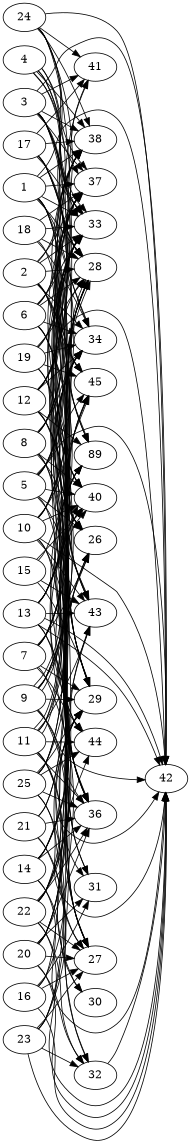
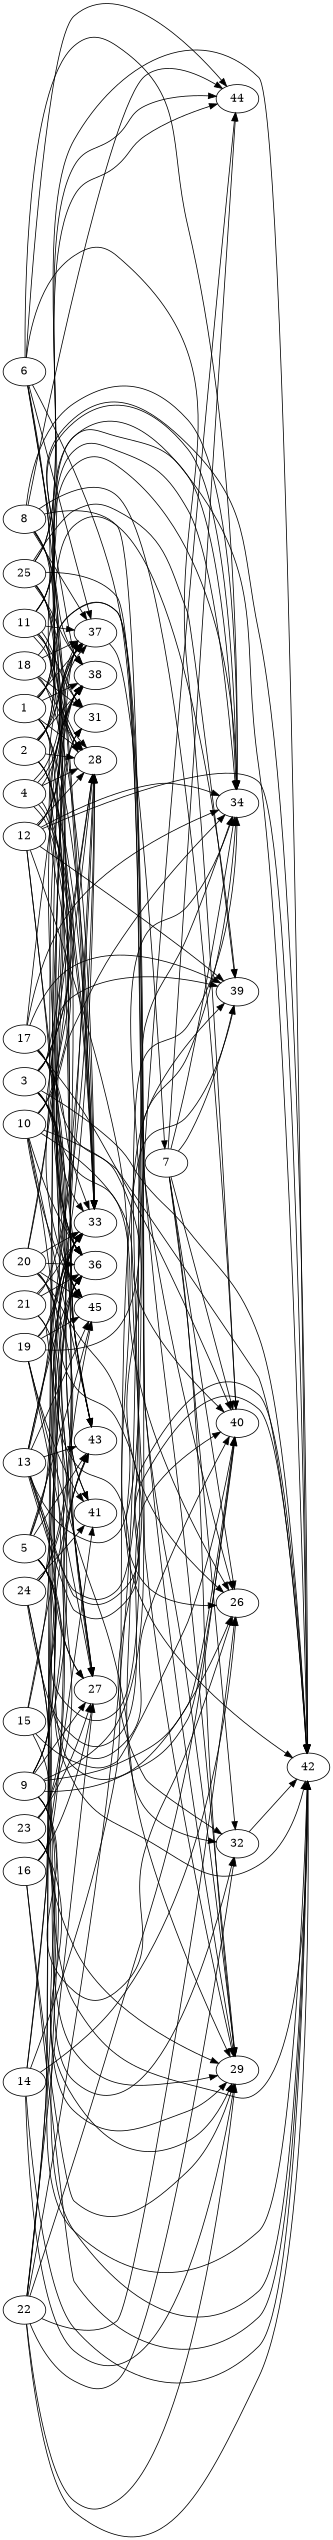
(61, 423) -> (147, 890)
(95, 455) -> (237, 992)
(95, 1003) -> none
